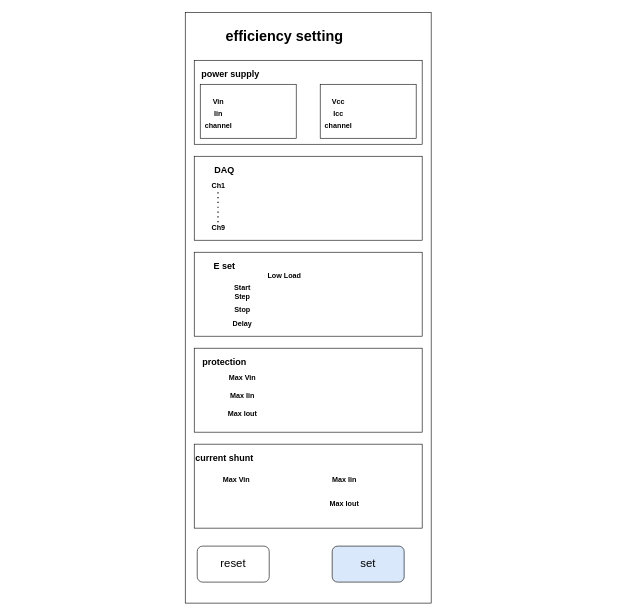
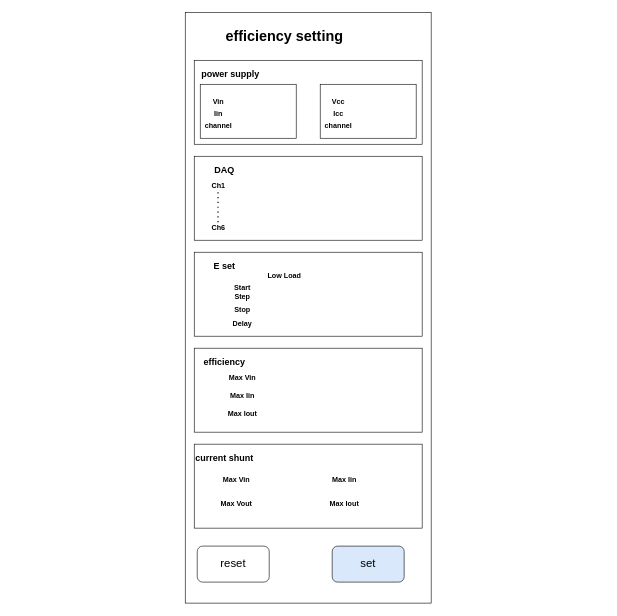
(218, 225) -> (218, 225)
(224, 360) -> (224, 360)
none -> (236, 501)
